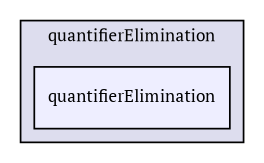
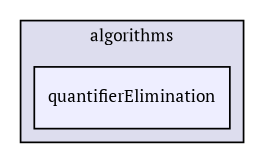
(132, 37) -> (132, 37)
